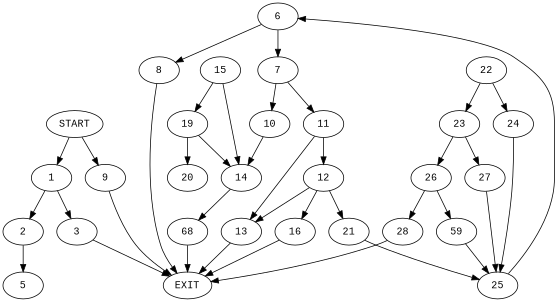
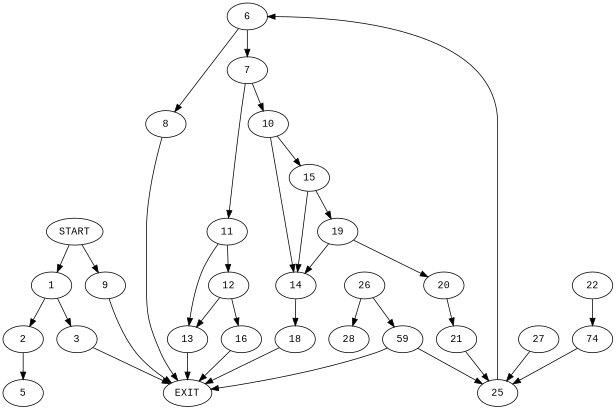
(460, 124) -> none
(513, 124) -> (593, 339)
none -> (286, 148)
(334, 201) -> (449, 309)
(188, 232) -> (295, 339)
(304, 265) -> (304, 372)
